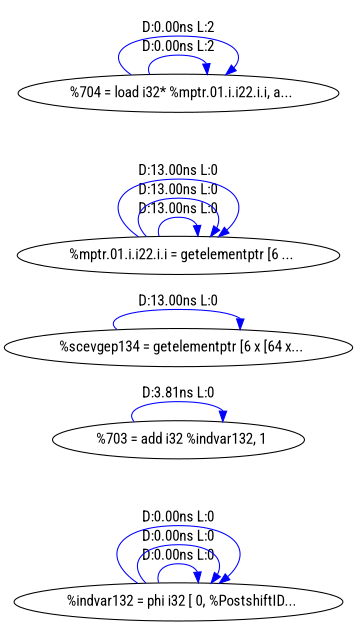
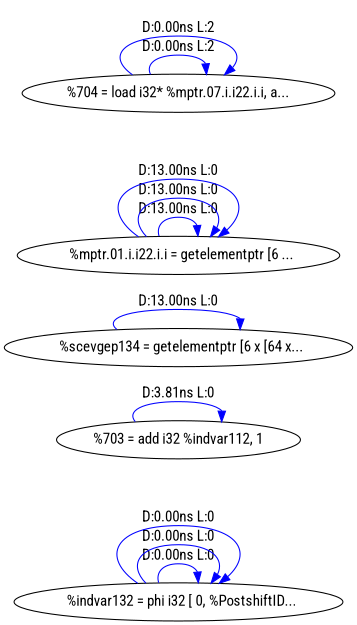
(178, 93) -> (178, 93)
(178, 440) -> (178, 440)
